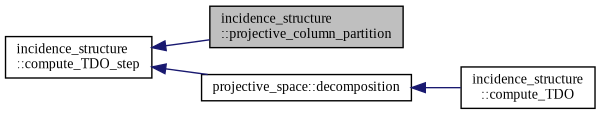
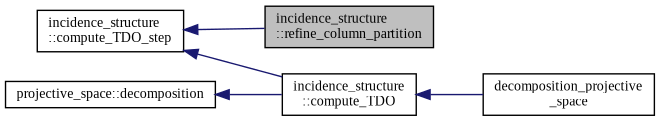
(306, 27) -> (349, 27)
(187, 72) -> (240, 65)
none -> (569, 95)
